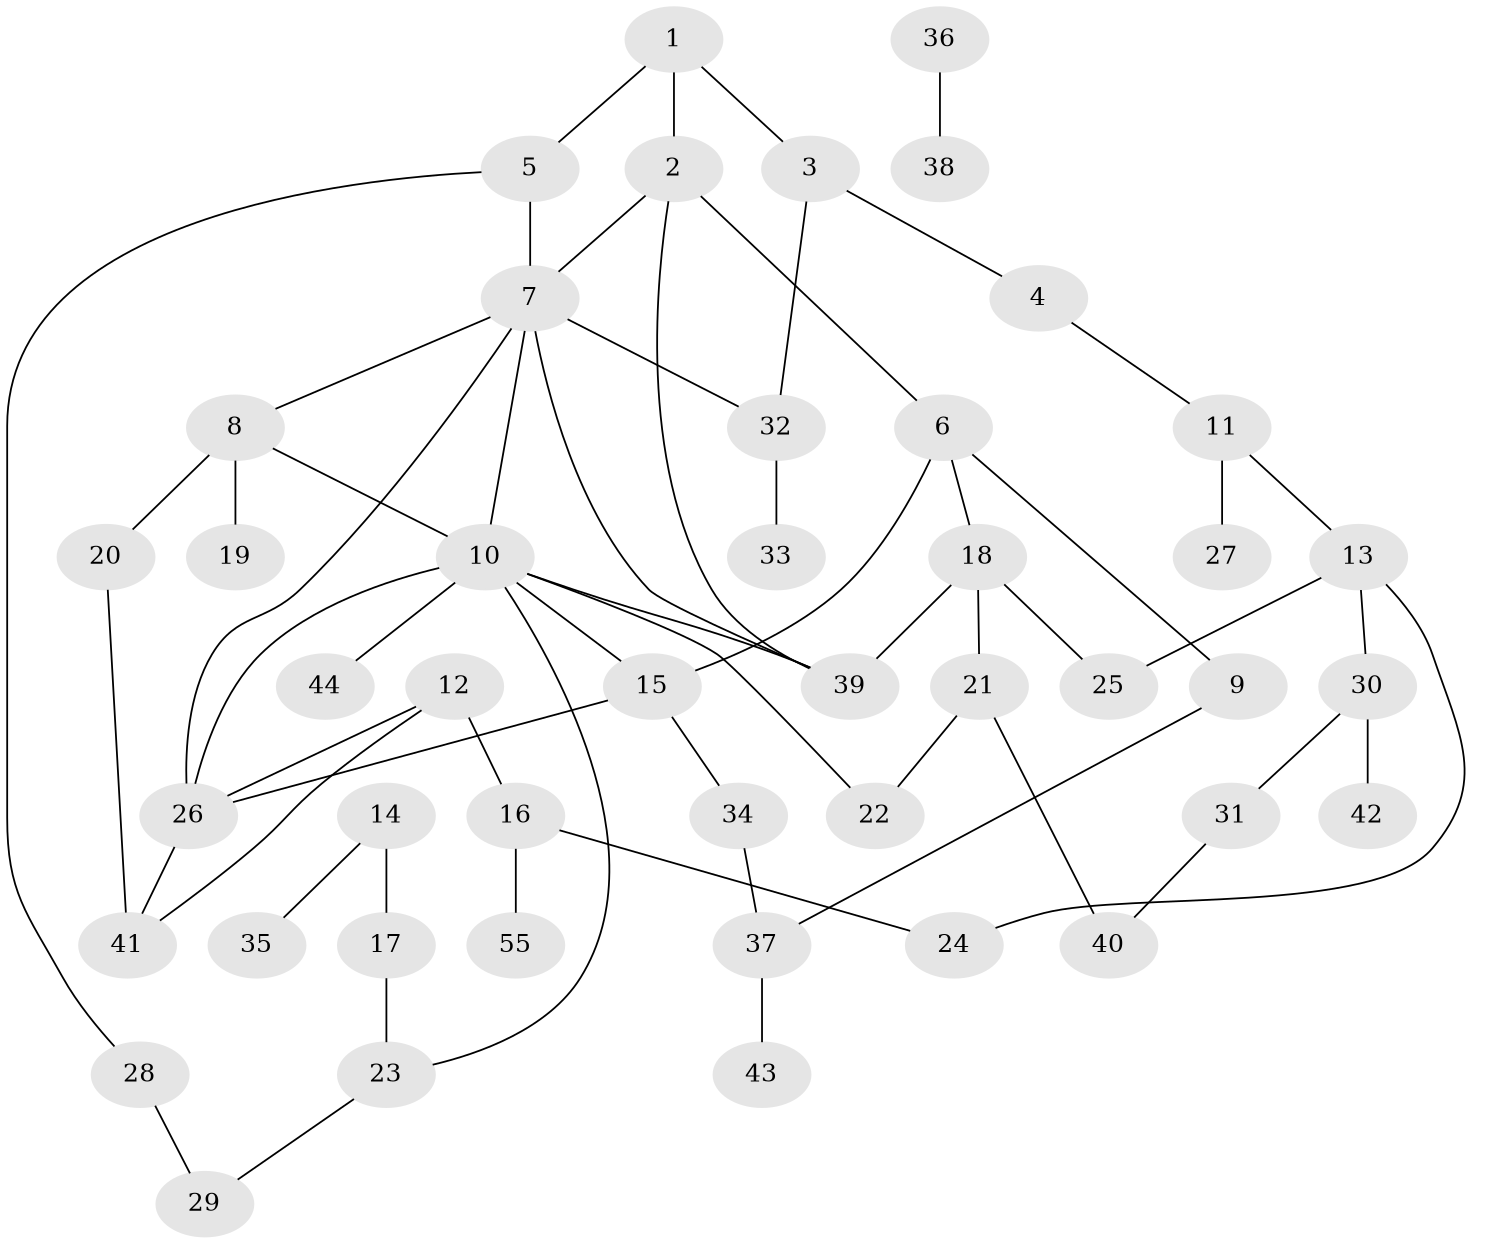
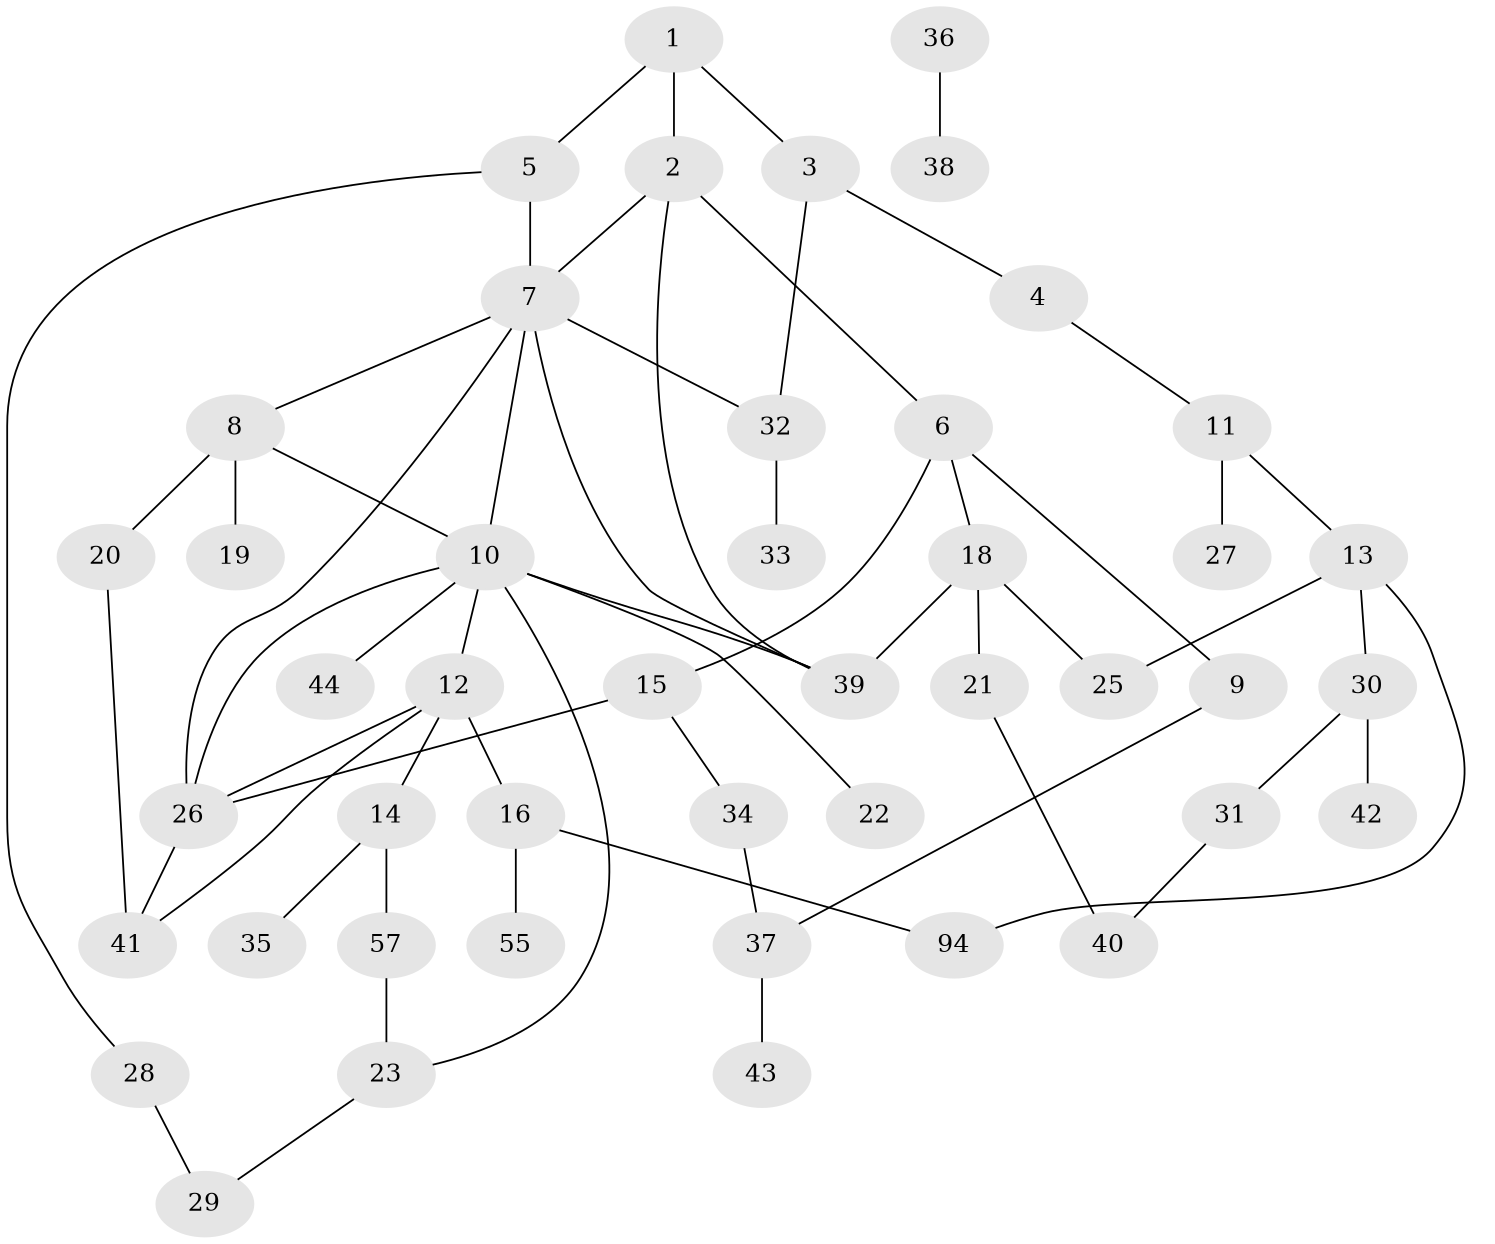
(569, 622) -> (470, 622)
none -> (428, 738)
(927, 751) -> none
(386, 945) -> (386, 945)
(954, 945) -> (954, 945)
